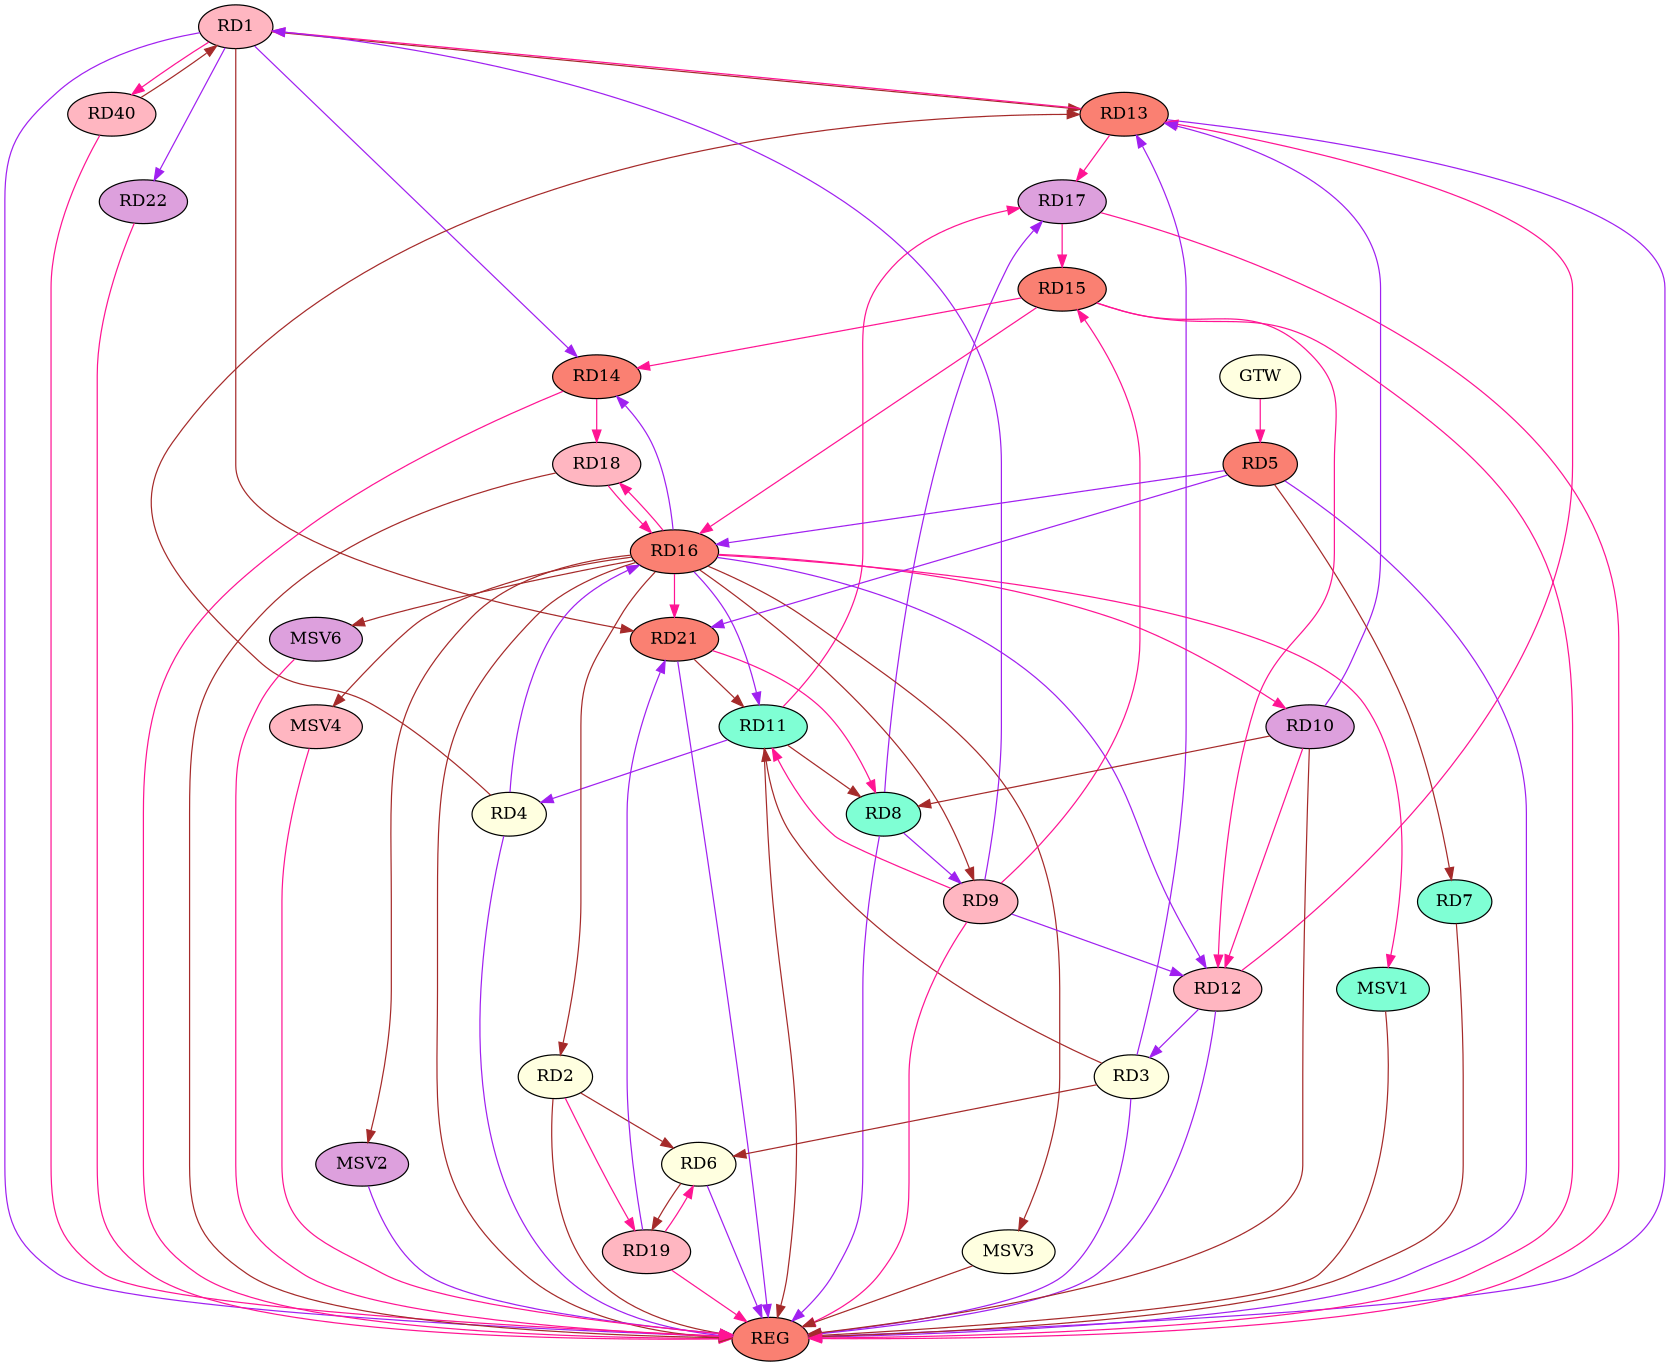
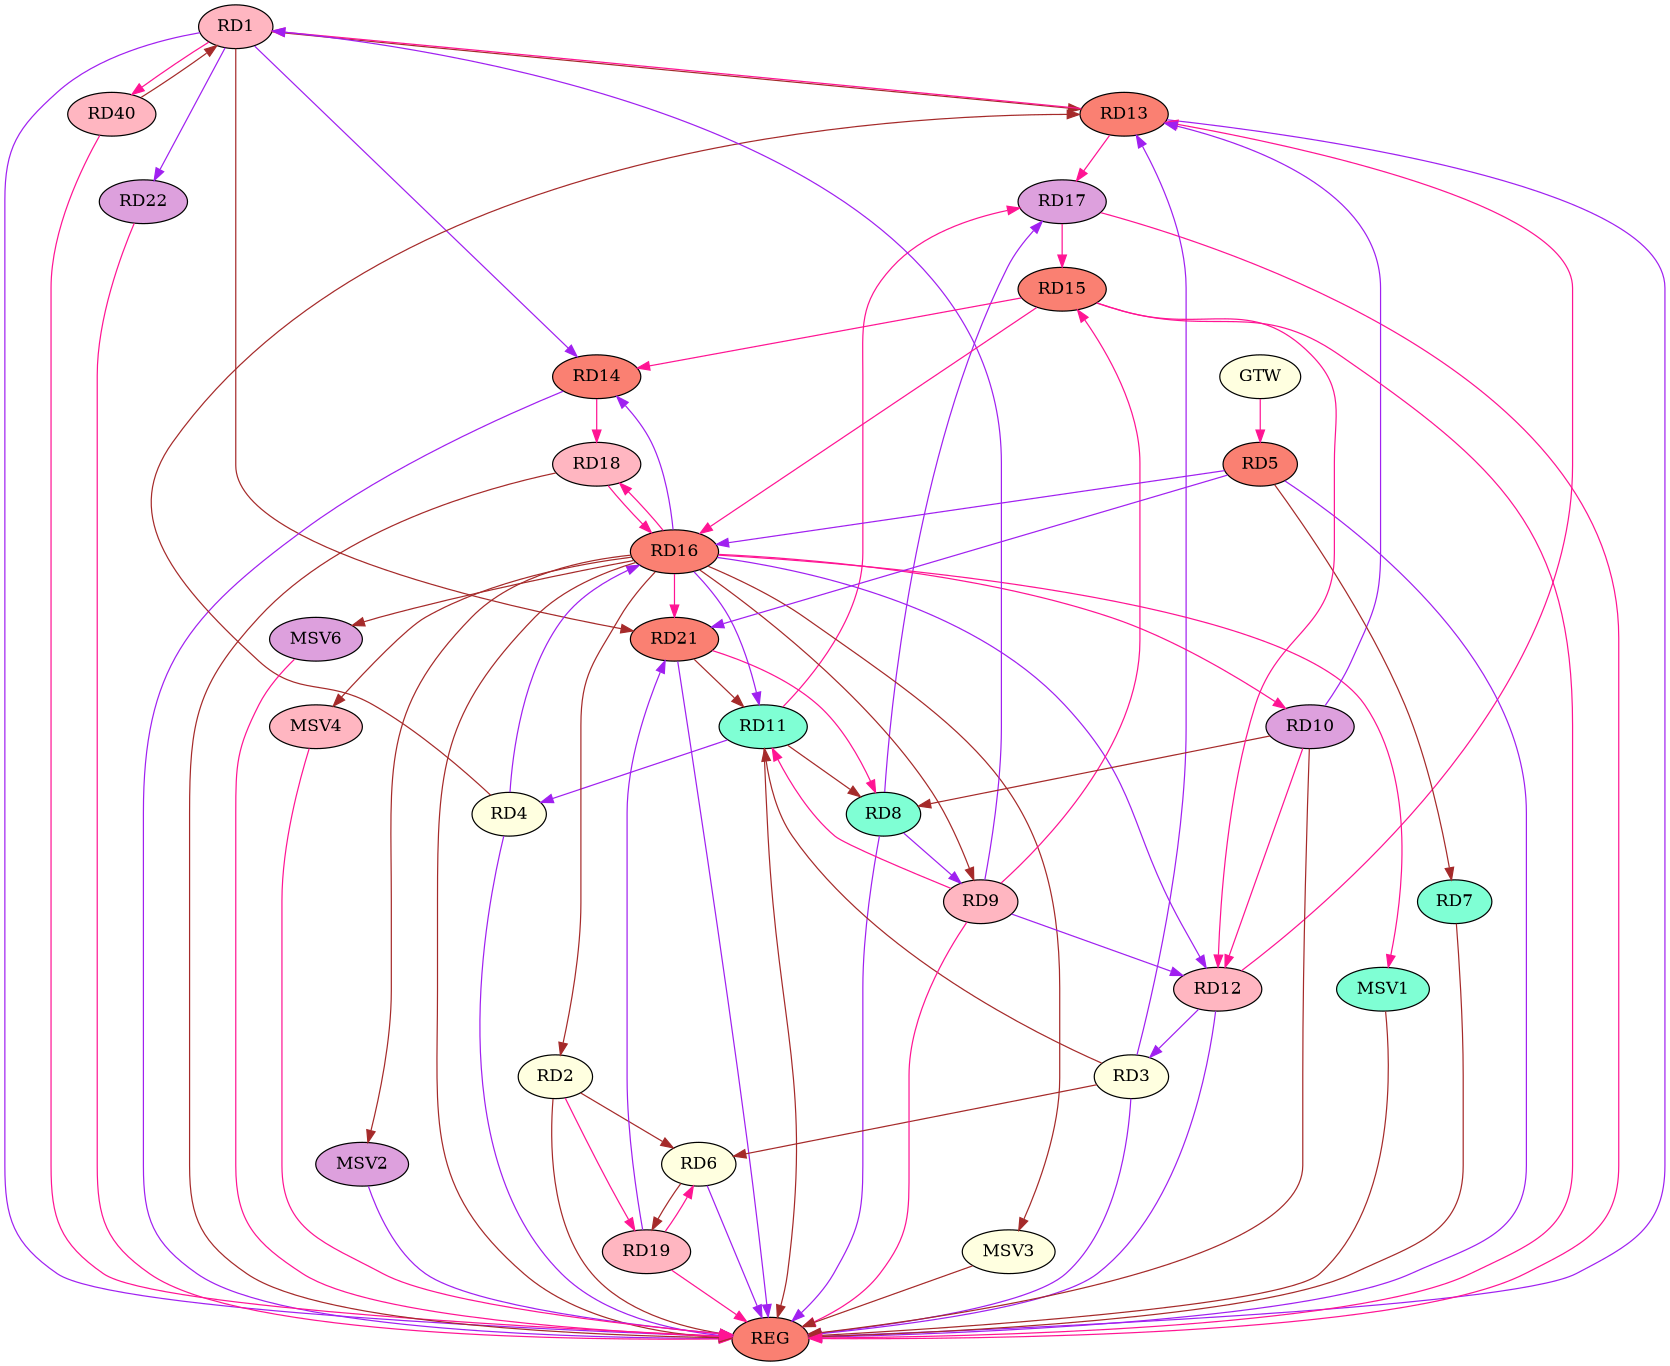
(143, 999) -> (143, 999)
